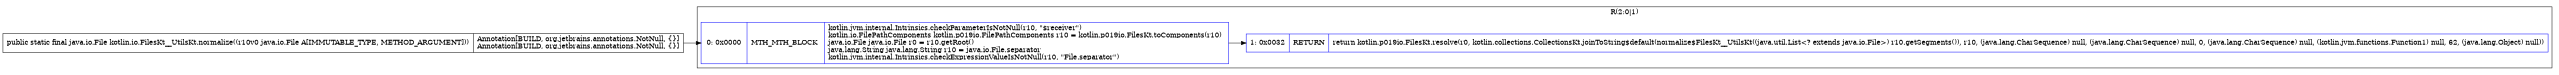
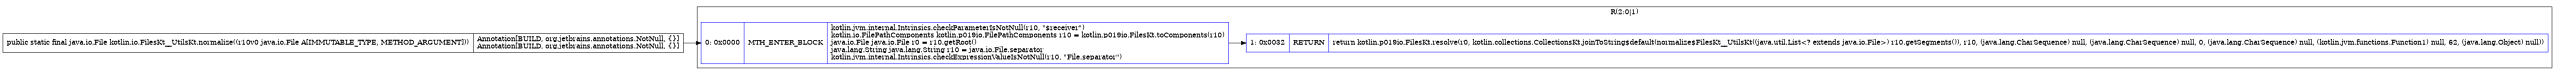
(784, 43) -> (786, 43)
